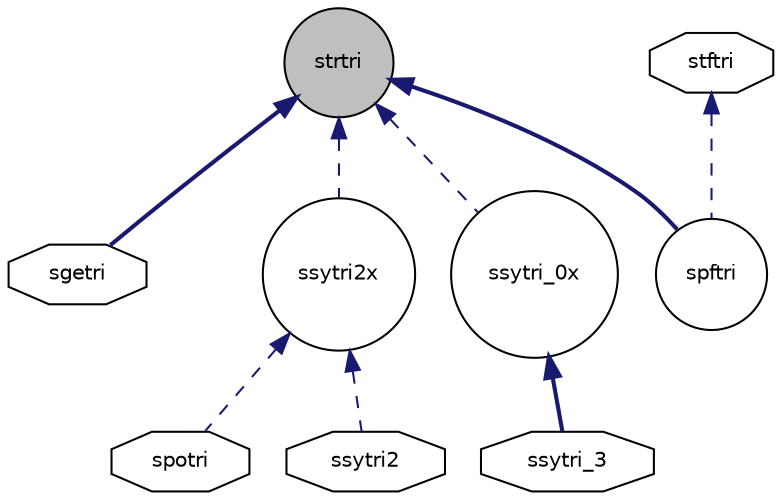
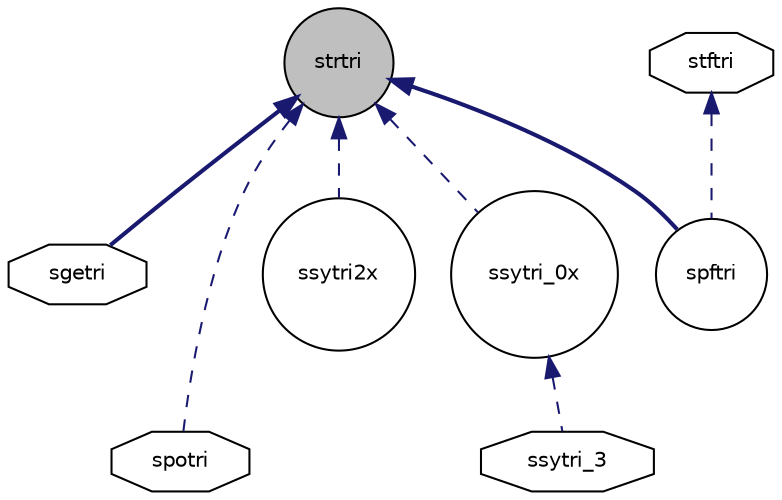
(241, 390) -> (216, 268)
(557, 404) -> (557, 404)
(366, 462) -> none
